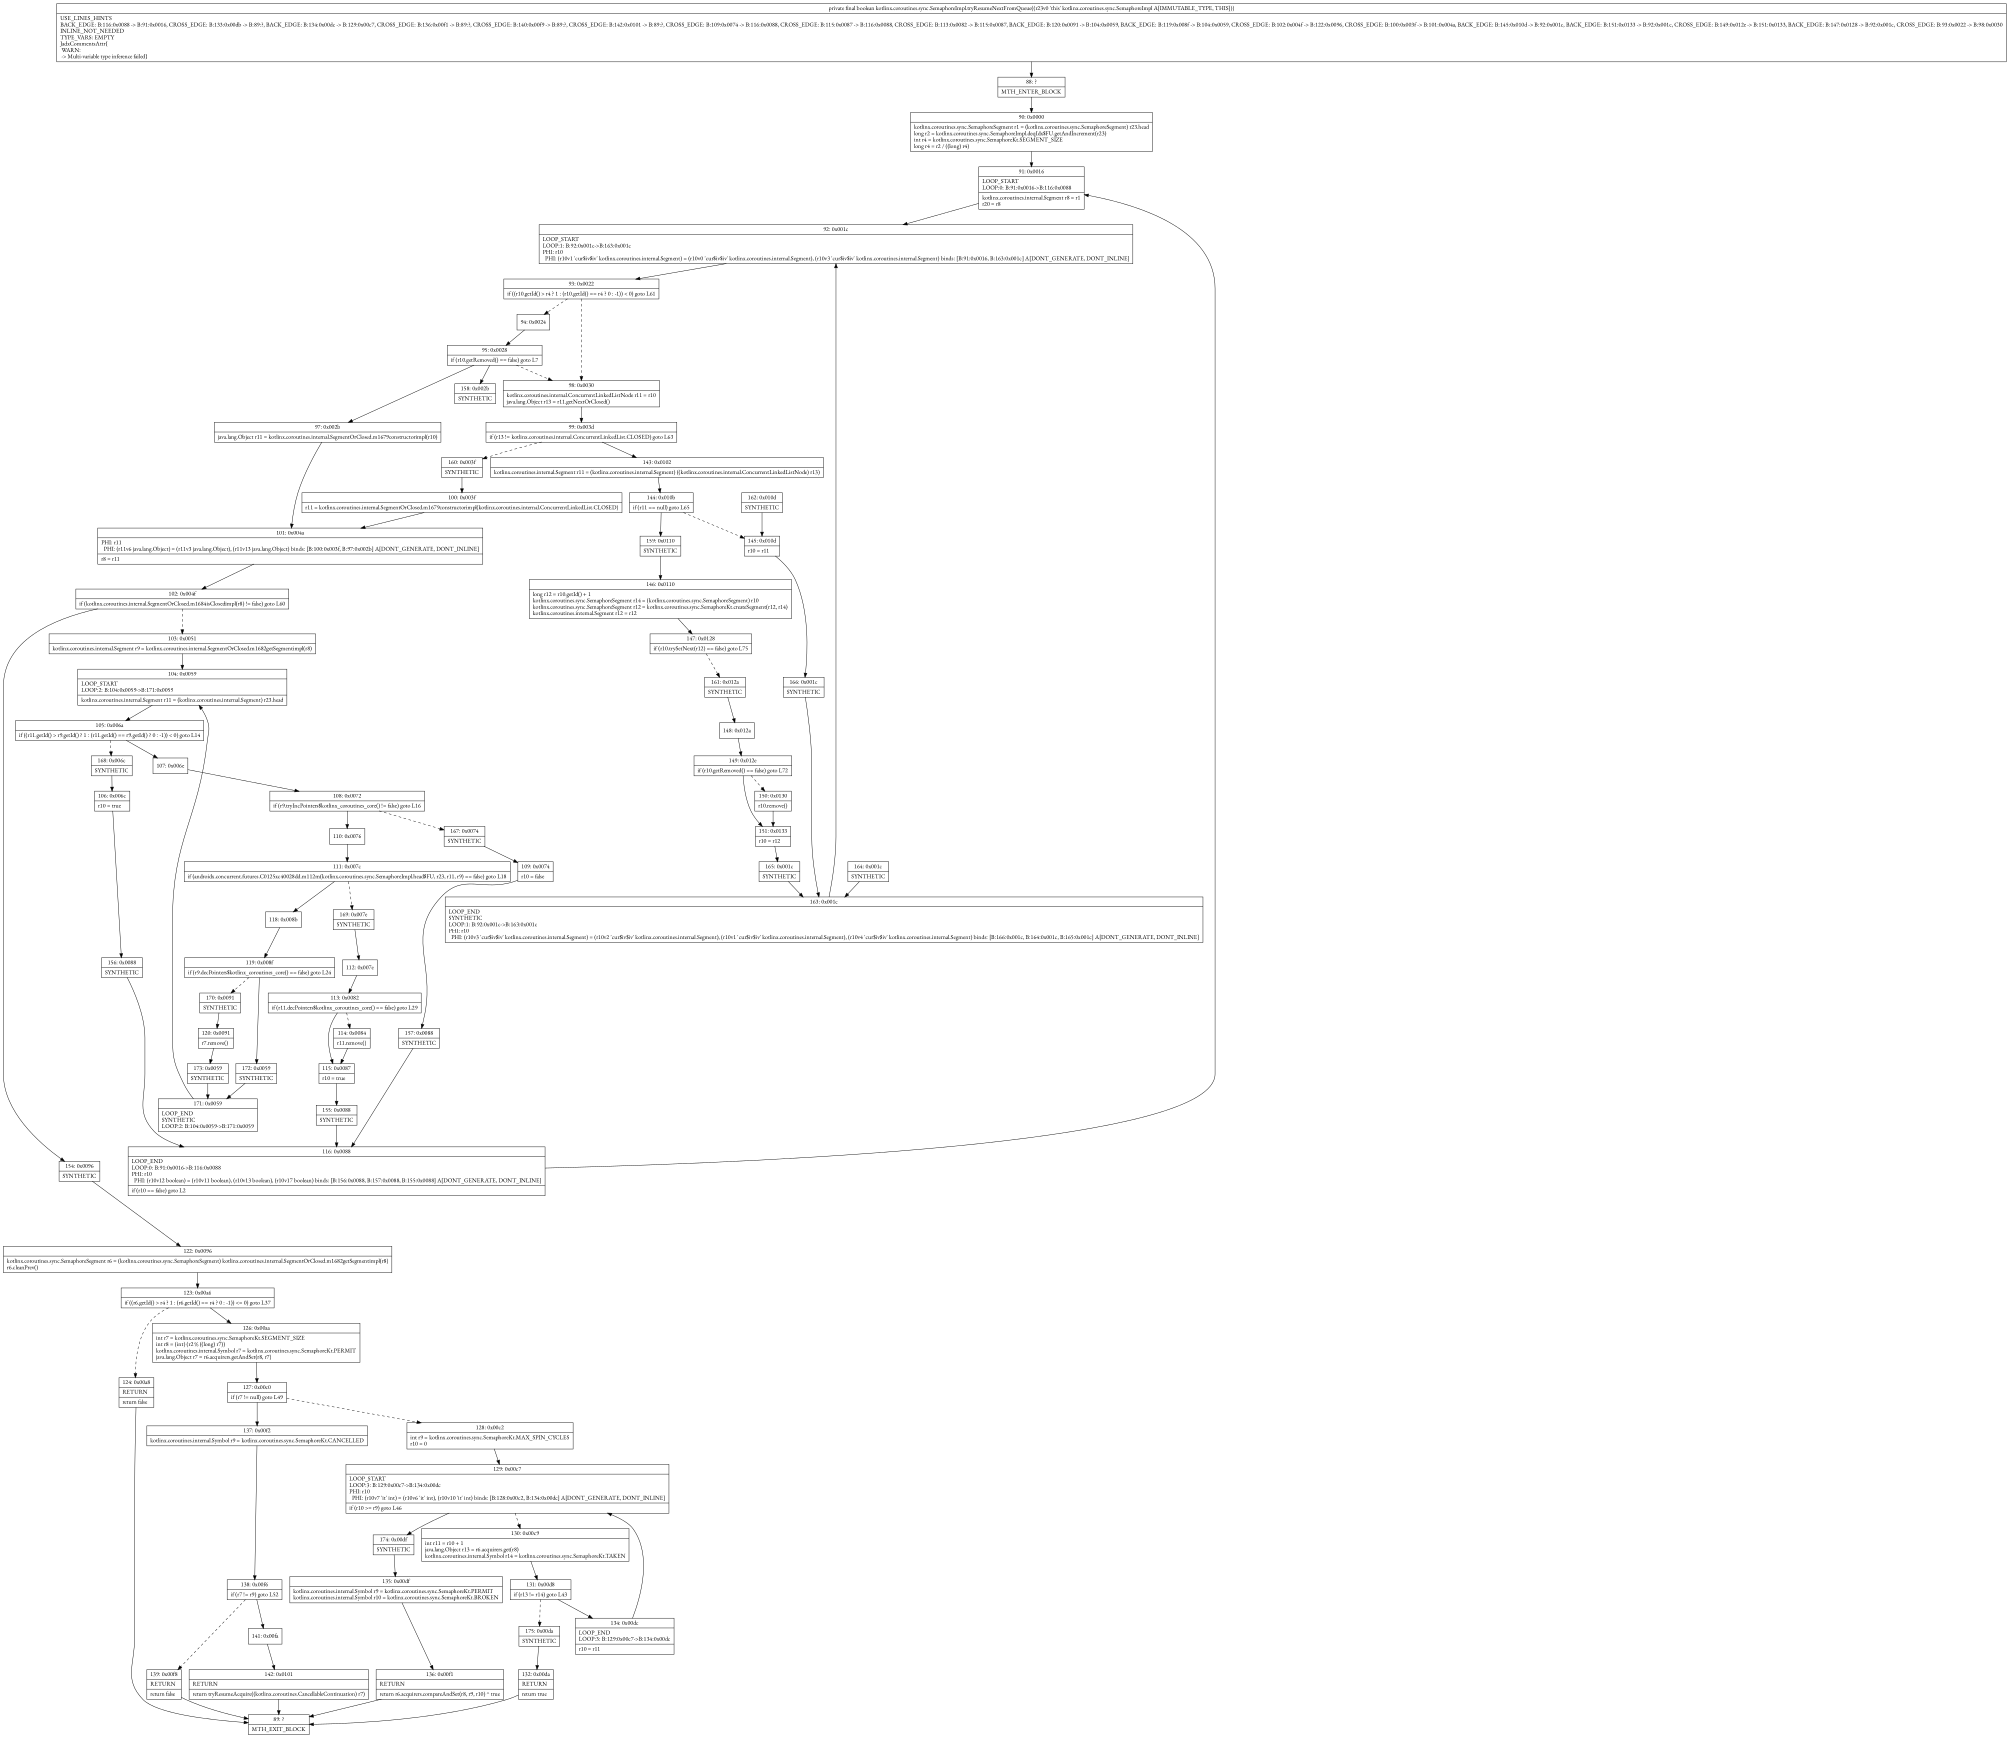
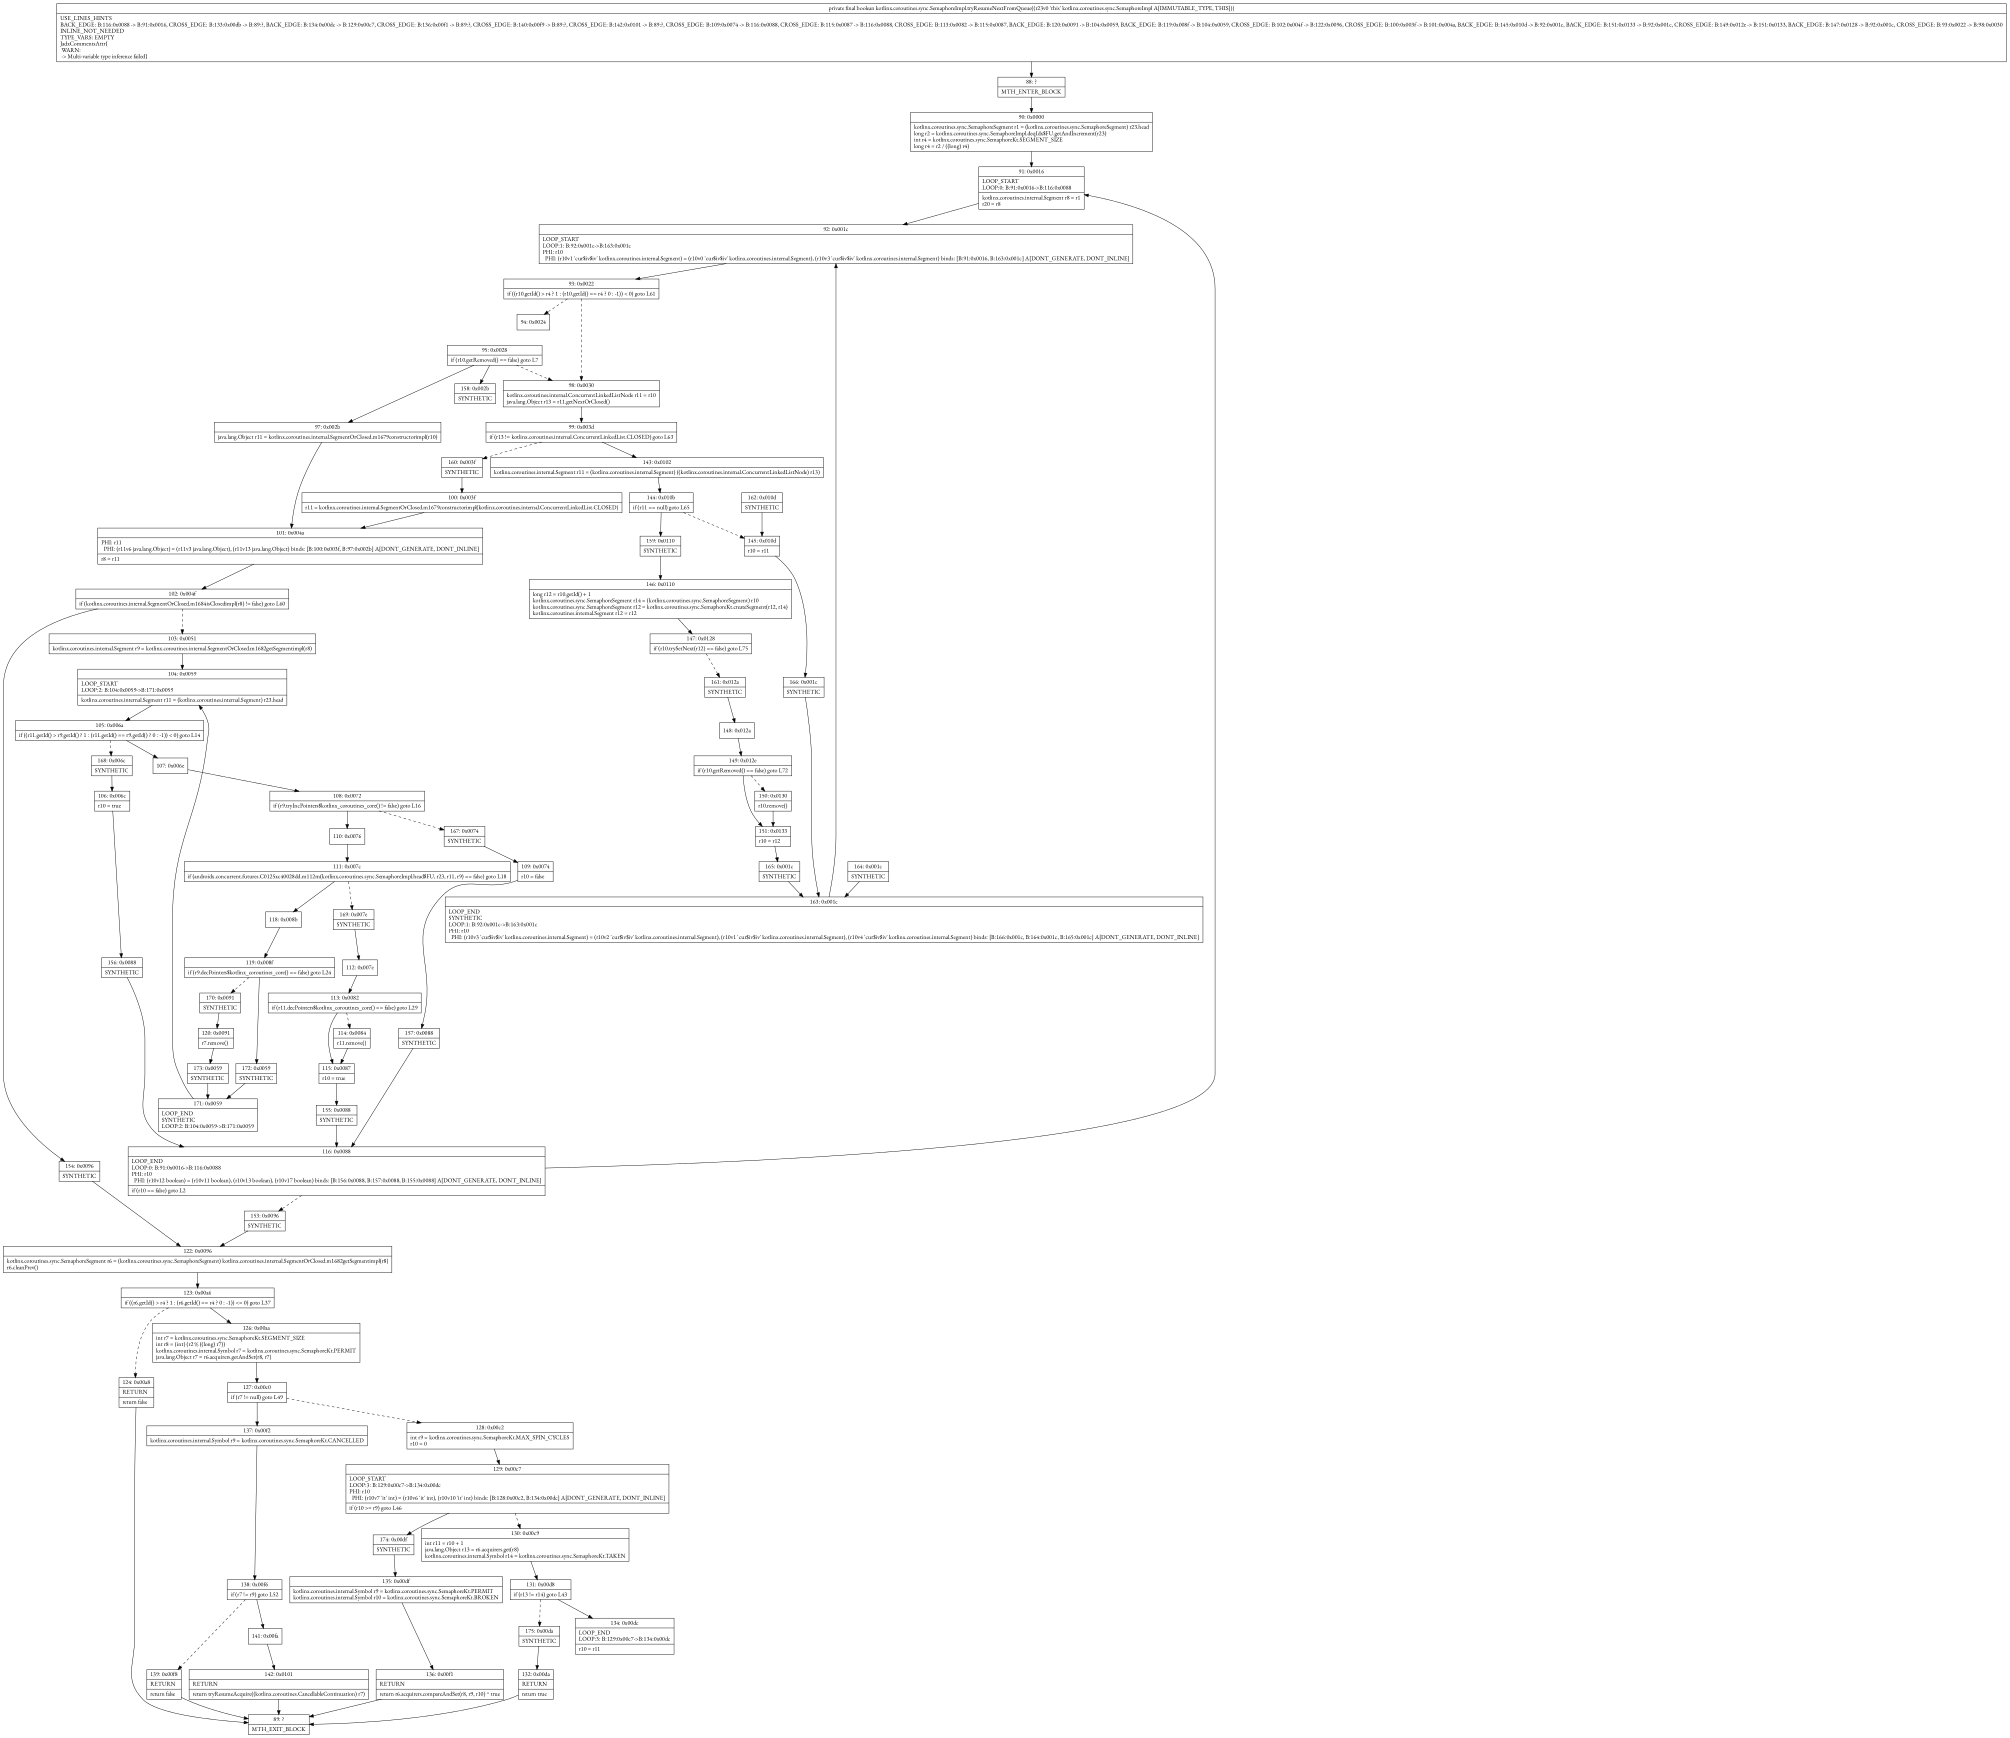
(517, 336) -> none
none -> (265, 1221)
(643, 1560) -> none
